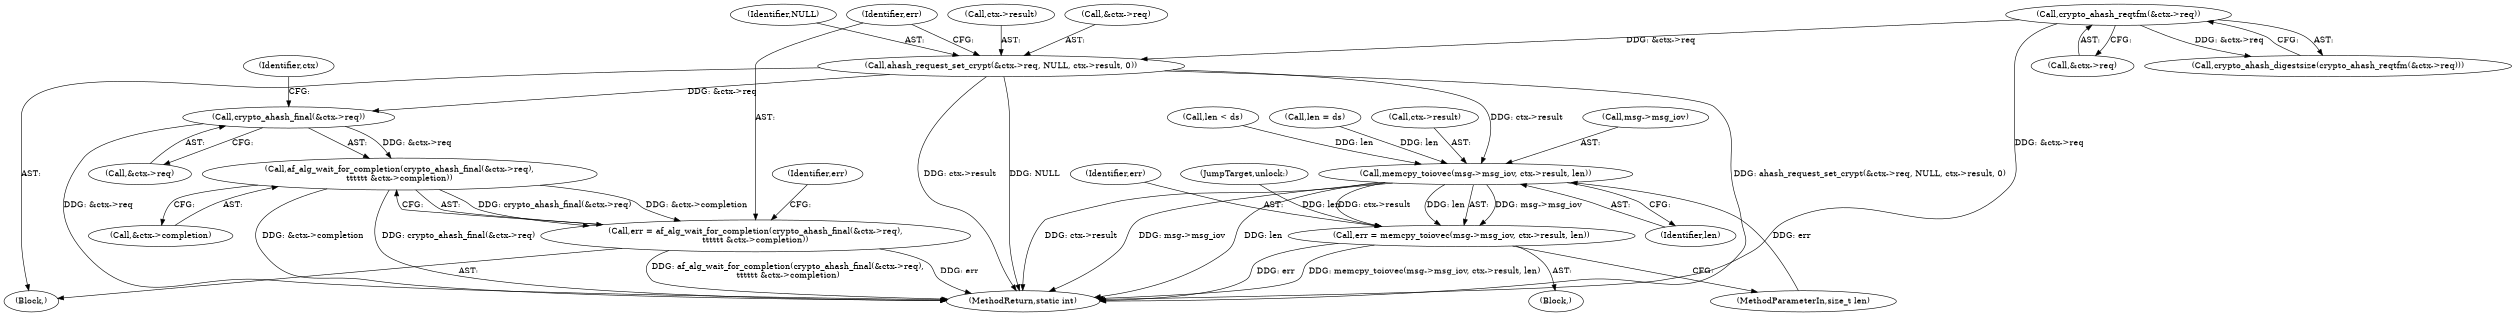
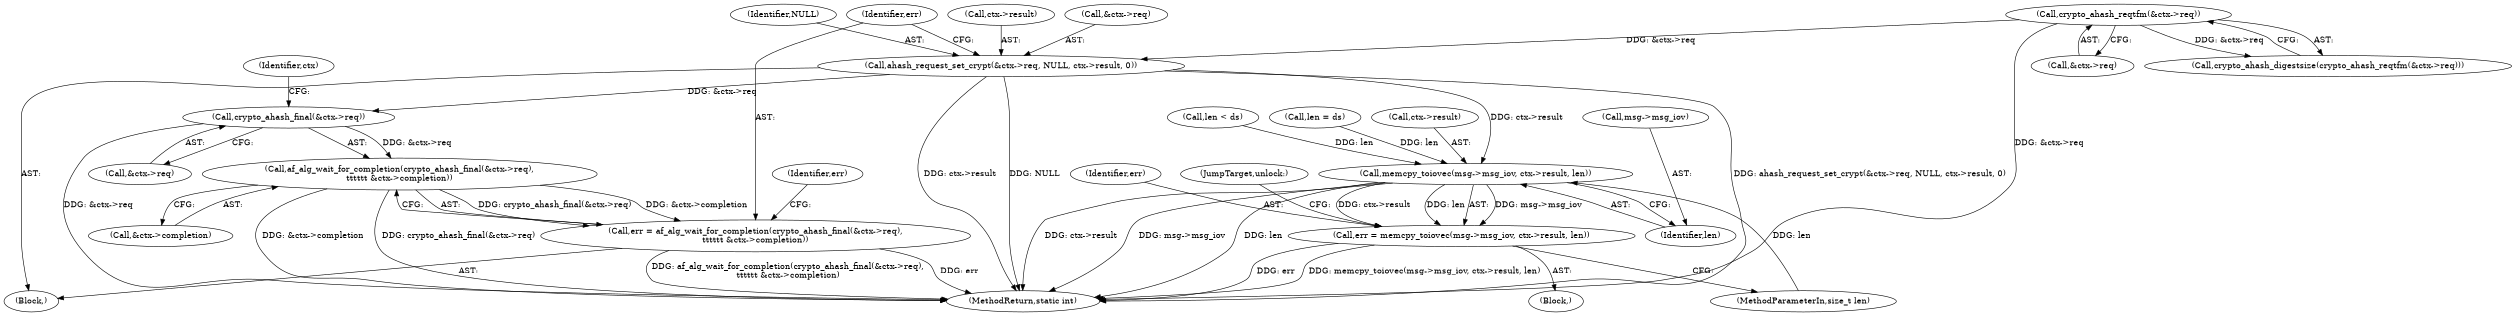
(1565, 144) -> (1667, 174)
(1321, 205) -> (1321, 205)
(1792, 236) -> (1792, 236)
